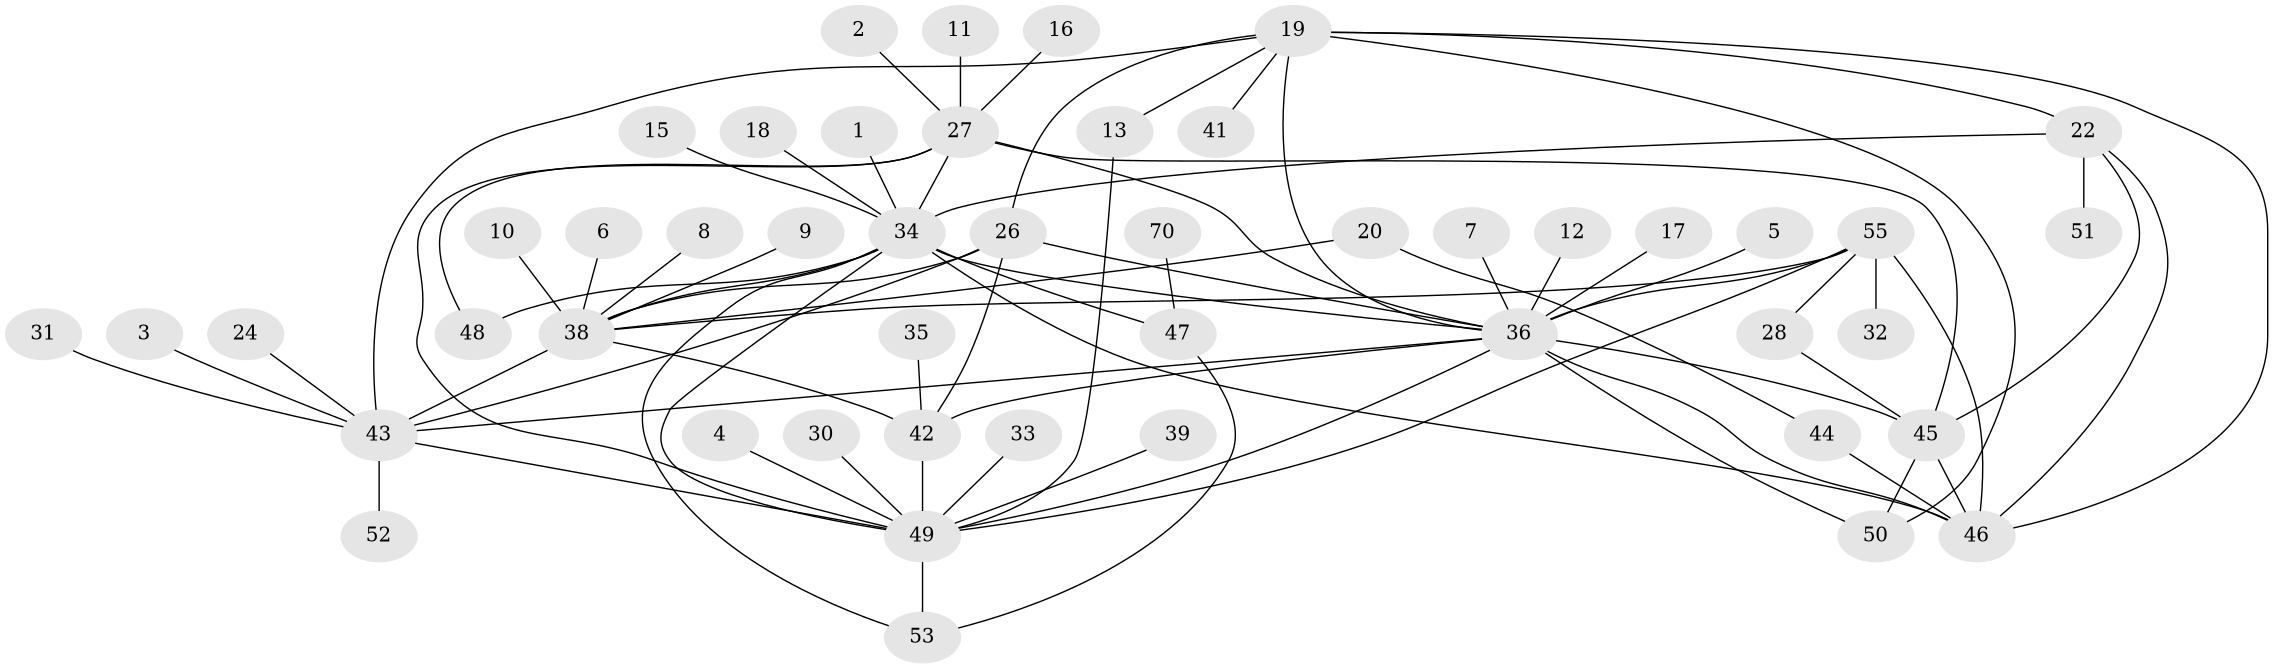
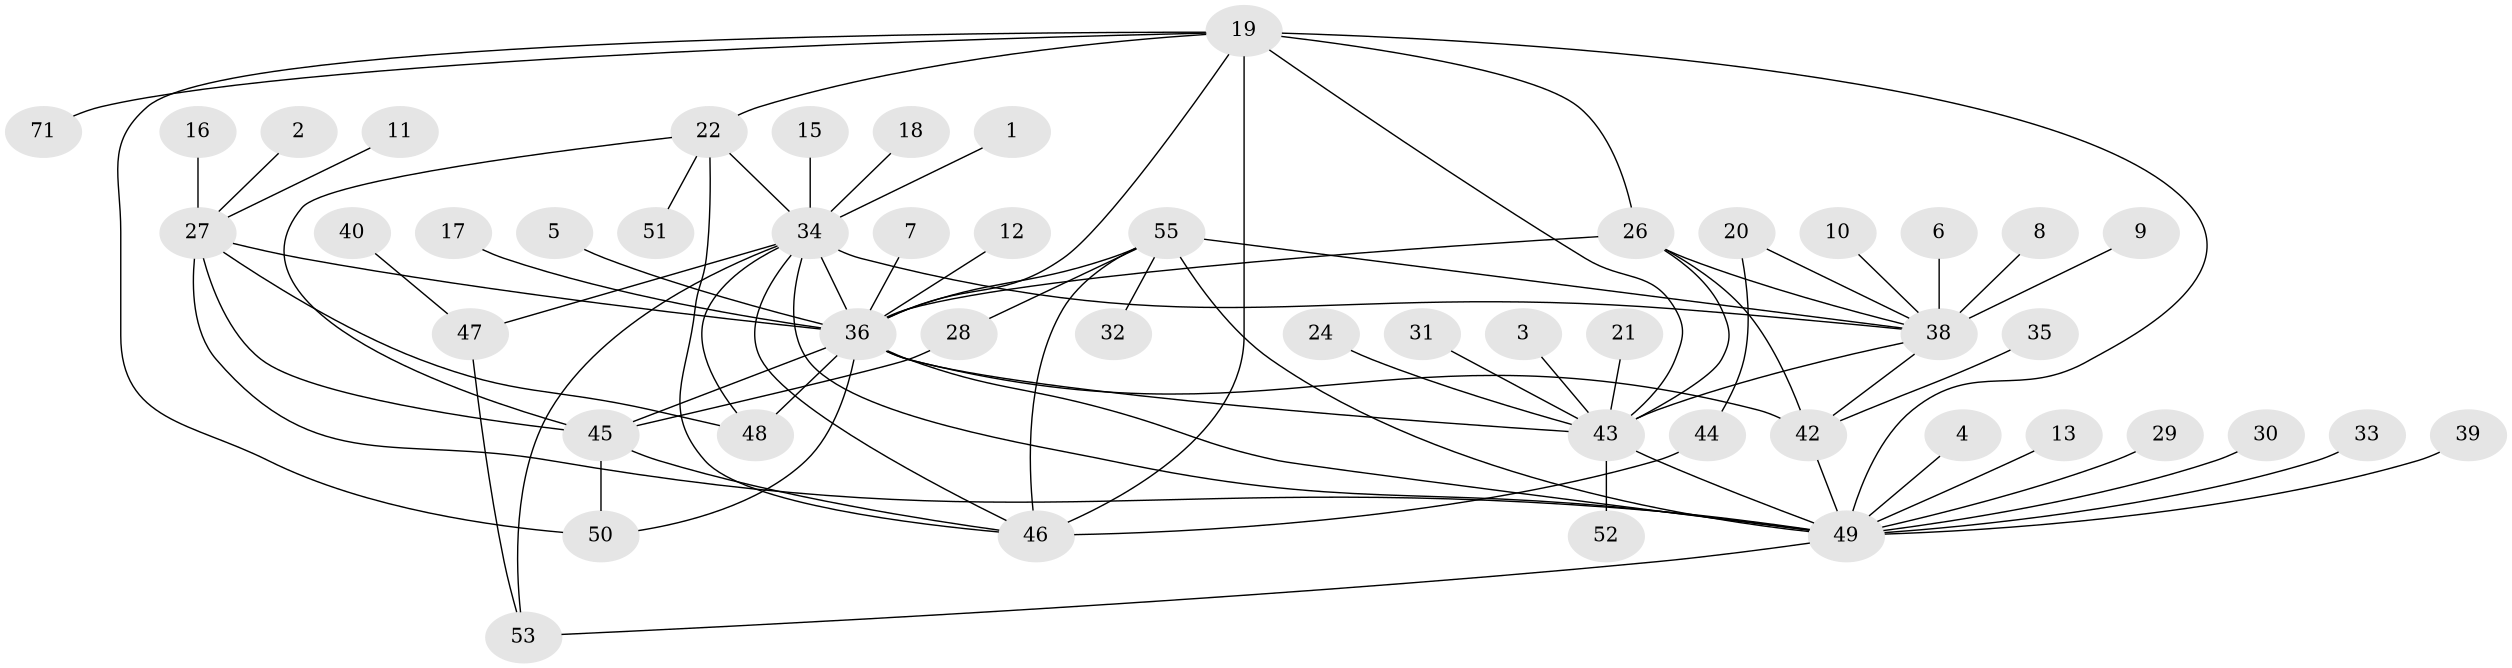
(1204, 81) -> (2004, 117)
(1216, 132) -> (44, 132)
(934, 183) -> none
(1163, 233) -> (352, 233)
none -> (1625, 334)
none -> (2165, 435)
(1744, 443) -> (807, 385)
